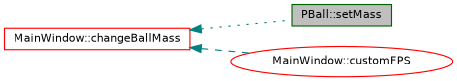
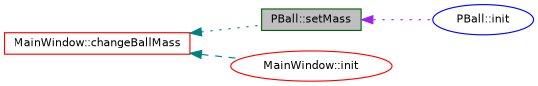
none -> (483, 20)
(342, 62) -> (311, 66)
